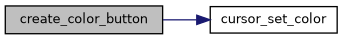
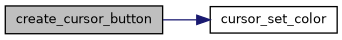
(84, 20) -> (84, 20)
